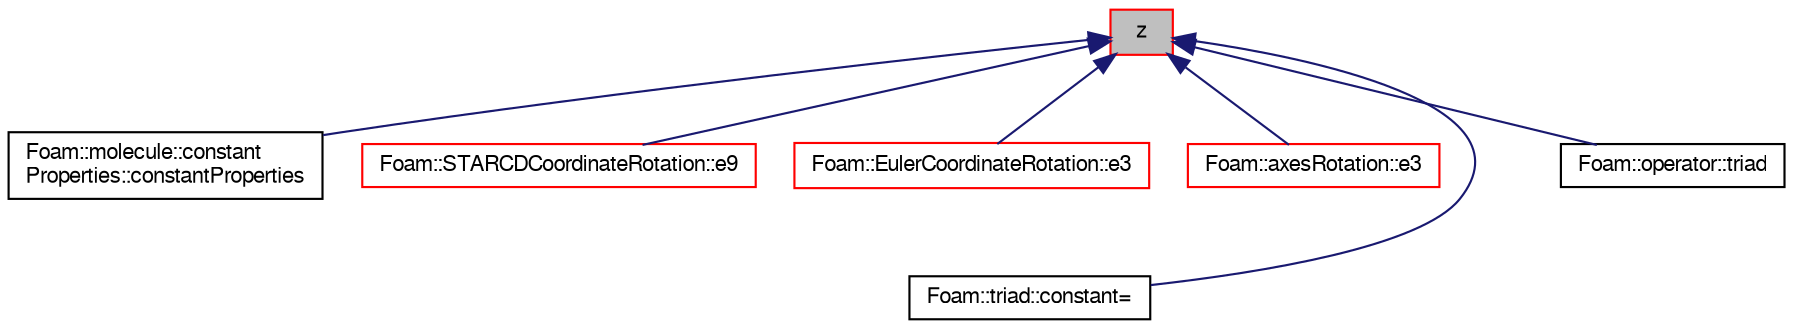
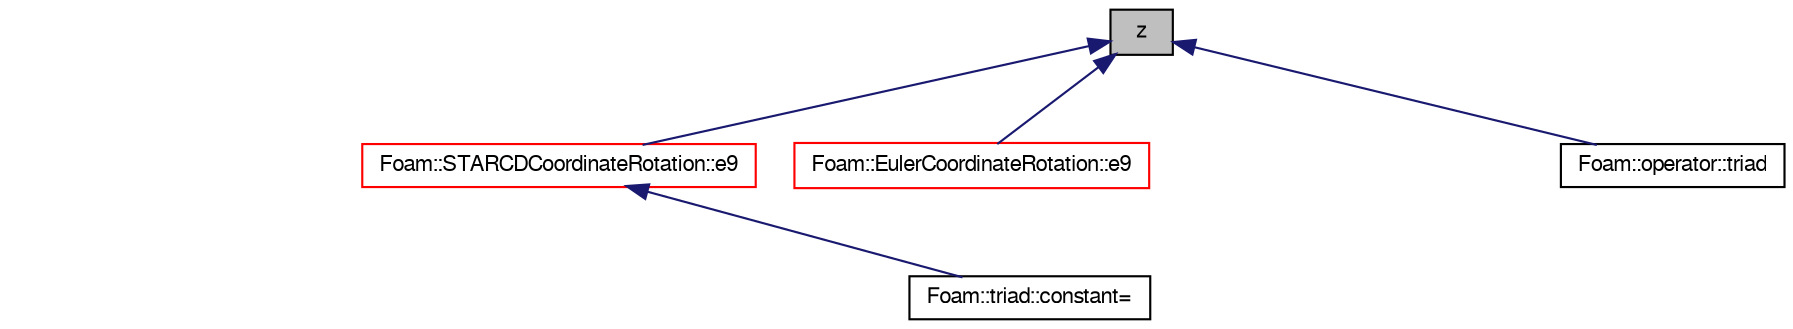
(1142, 32) -> (1142, 32)
(166, 166) -> none
(972, 166) -> (972, 166)
(1314, 166) -> none
(1467, 183) -> (805, 235)
